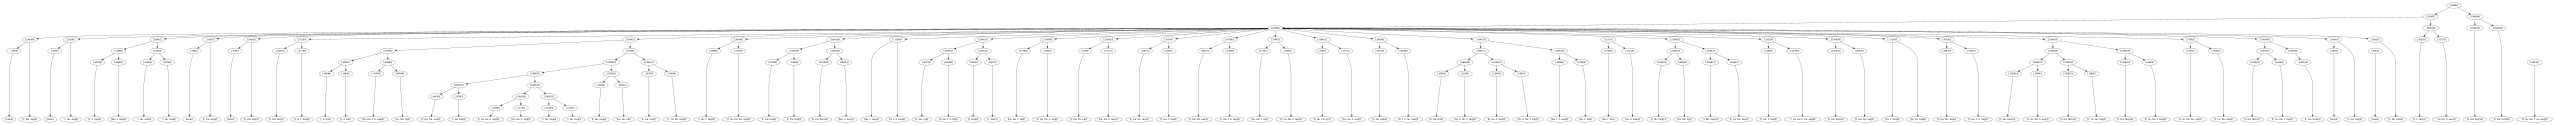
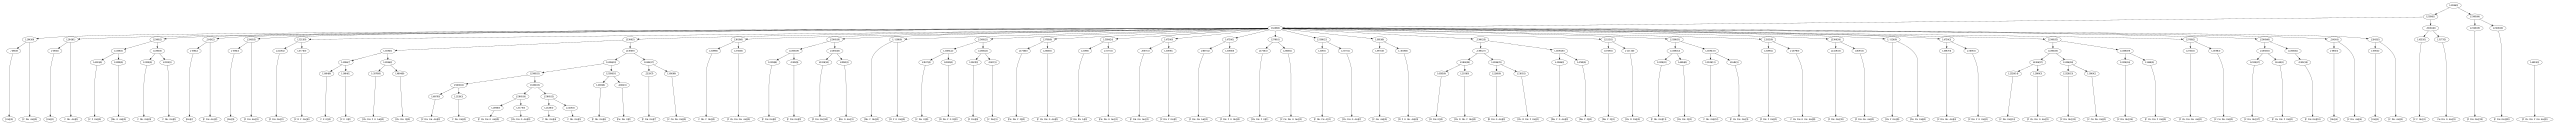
none -> (1441, 34)
none -> (2375, 45)
